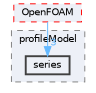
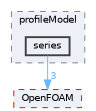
(48, 37) -> (48, 69)
